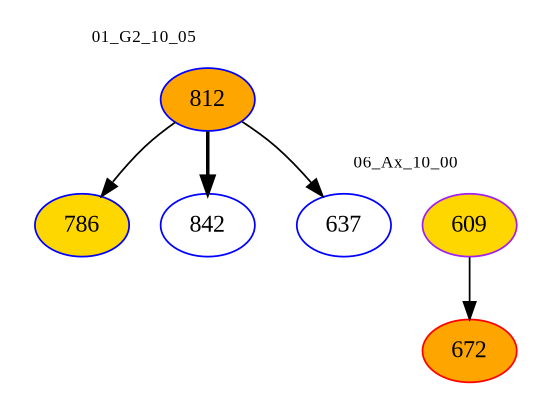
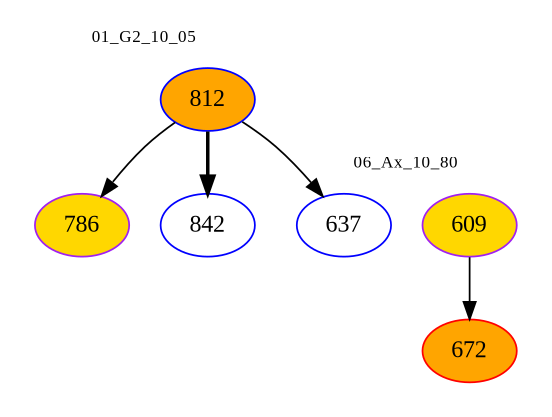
(407, 163) -> (407, 163)
(82, 225) -> (82, 225)
